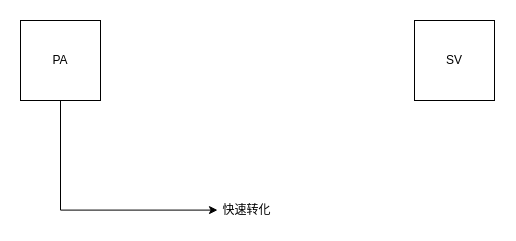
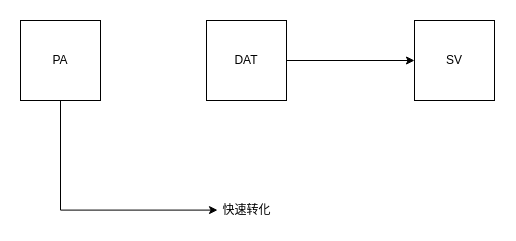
none -> (247, 61)
none -> (347, 61)
